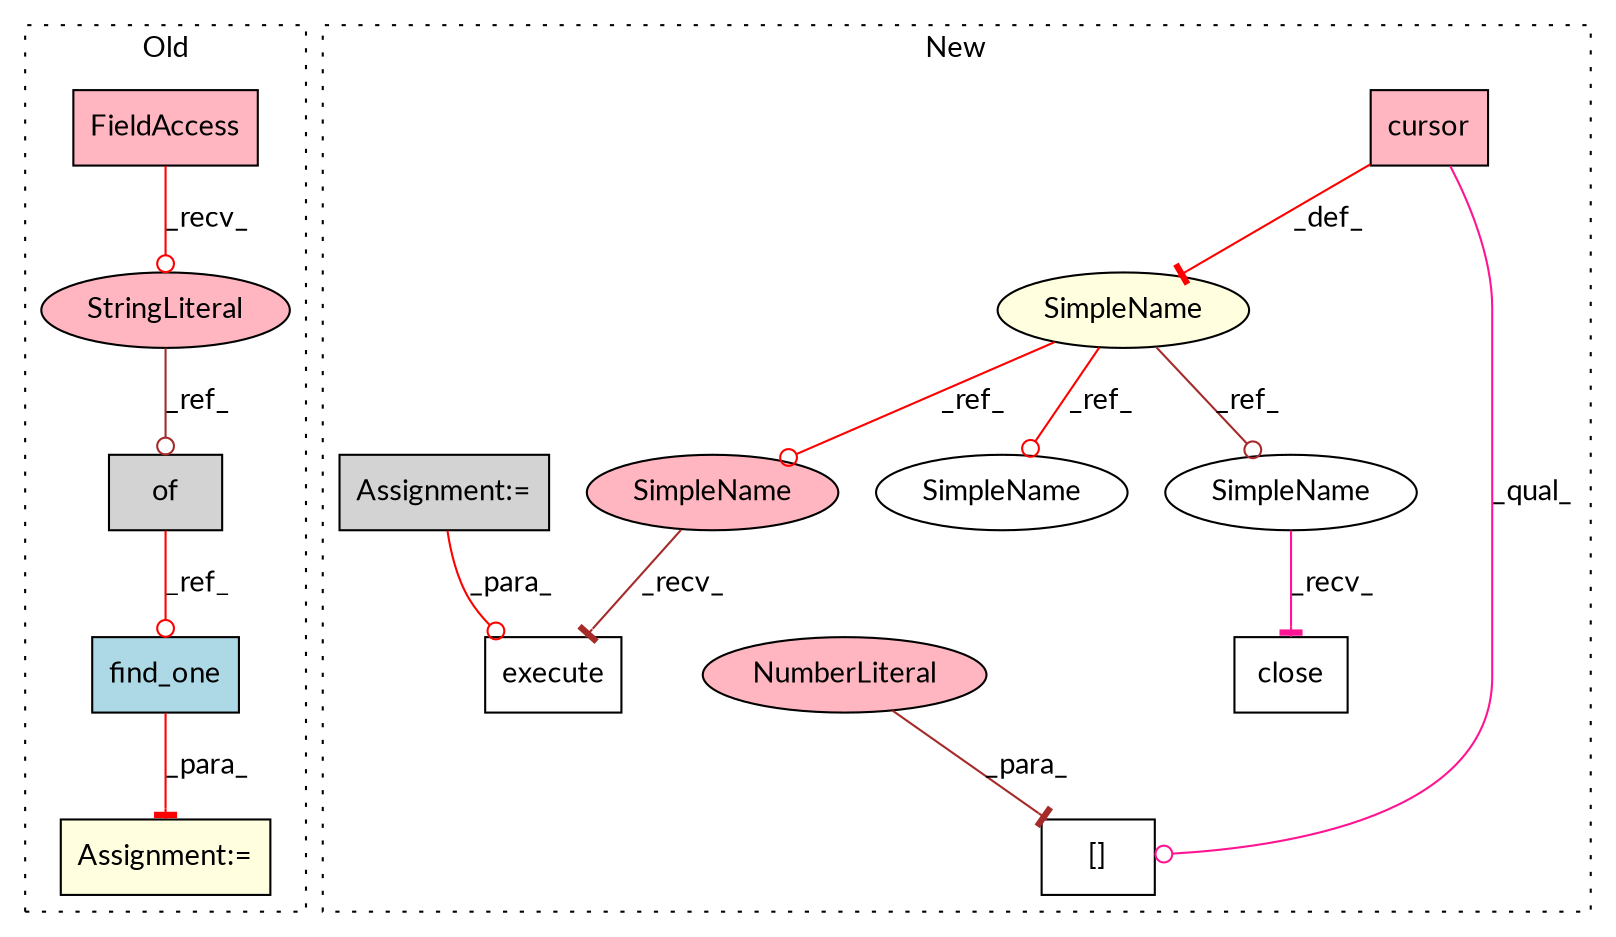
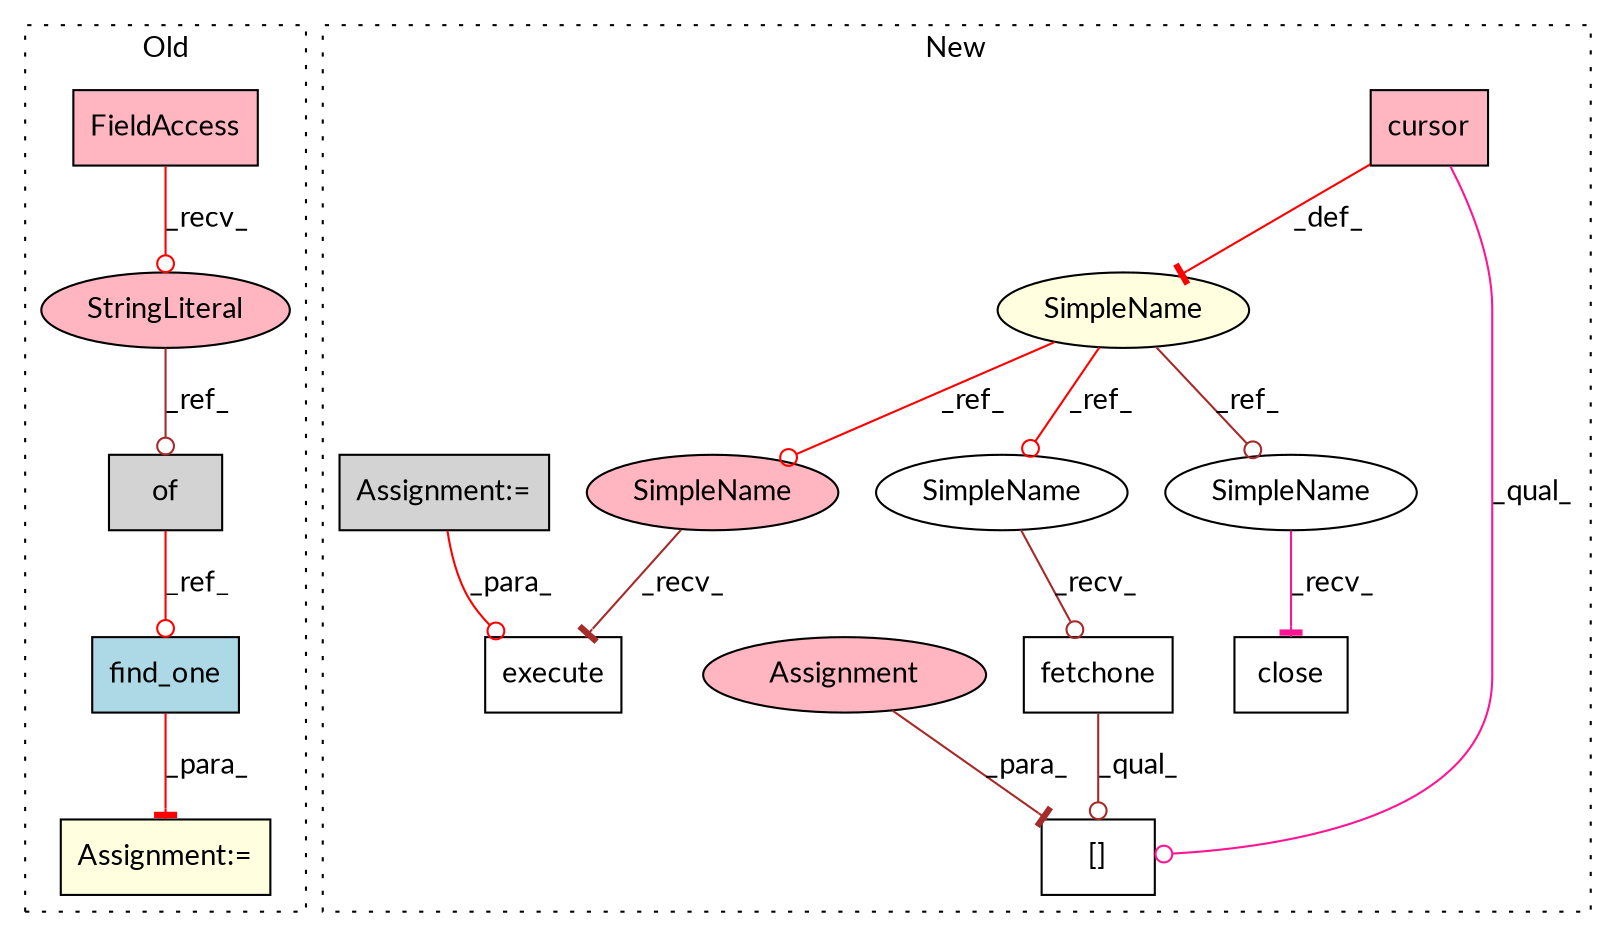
(845, 675) -> (845, 675)
none -> (1098, 675)
